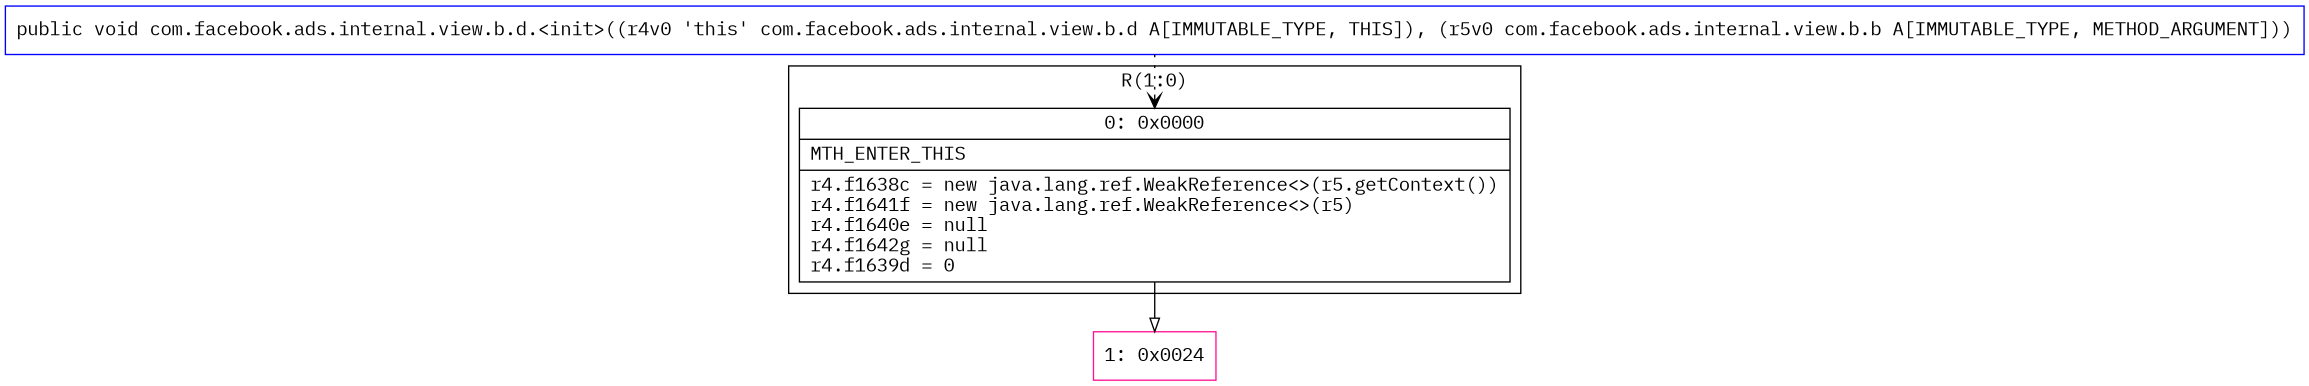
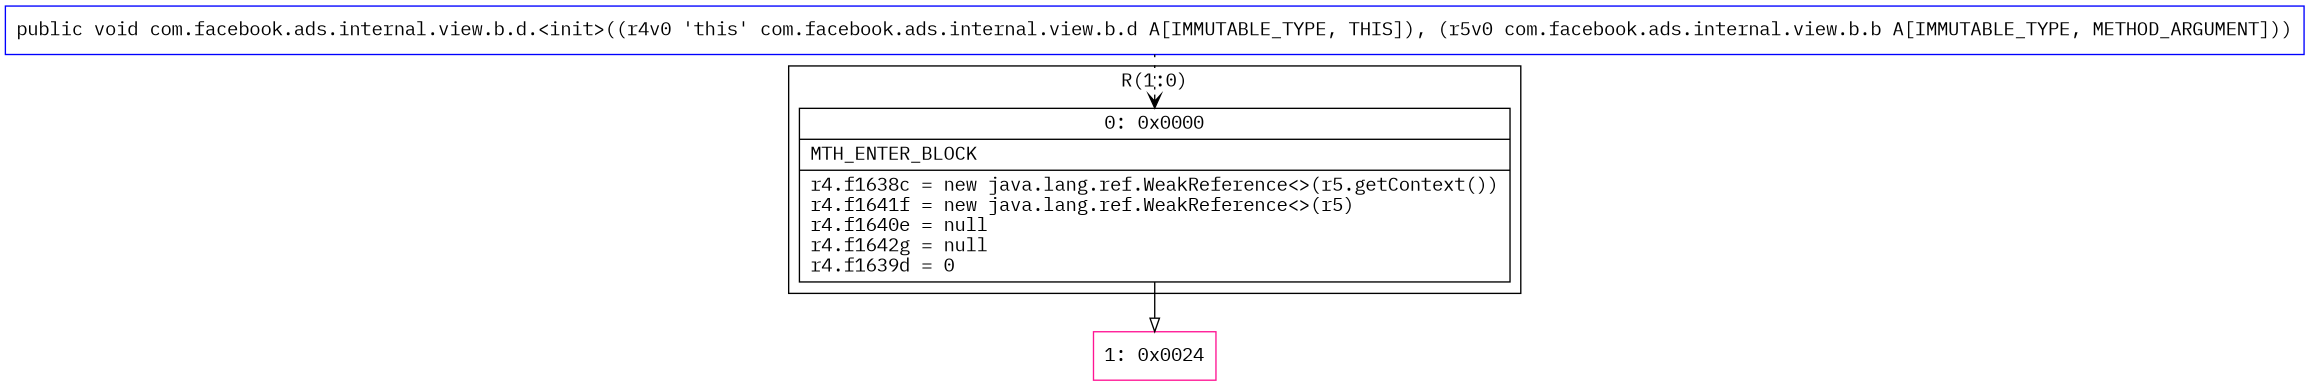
(888, 154) -> (894, 154)
